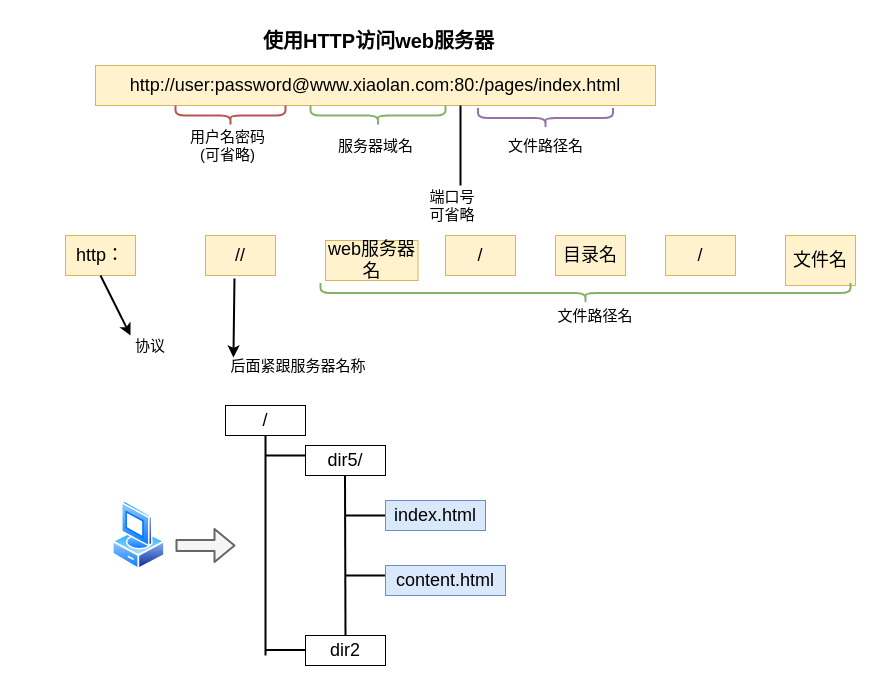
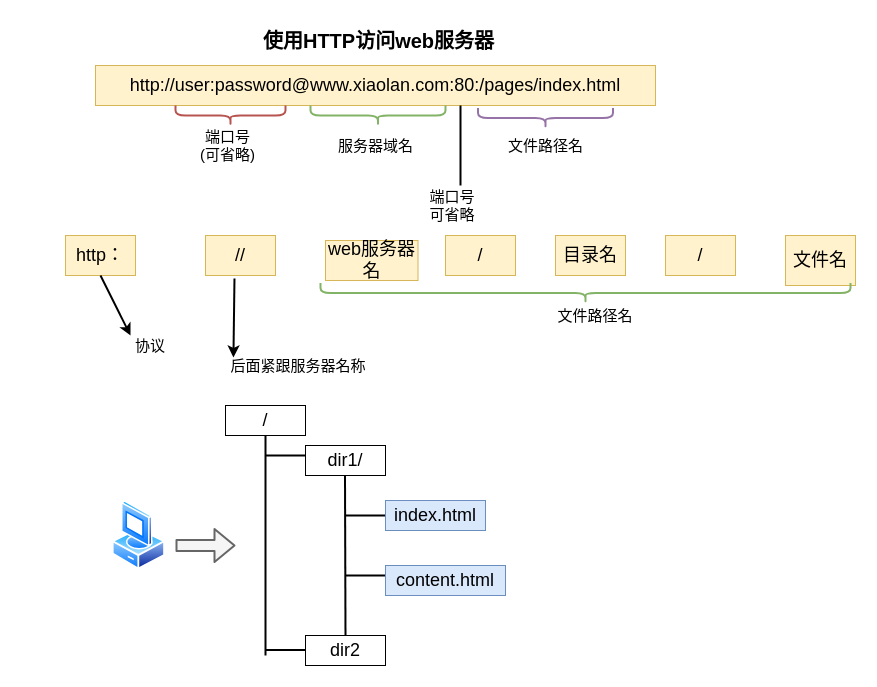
(228, 146) -> (228, 146)
(346, 461) -> (346, 461)
